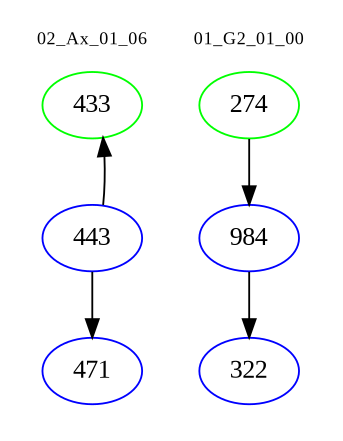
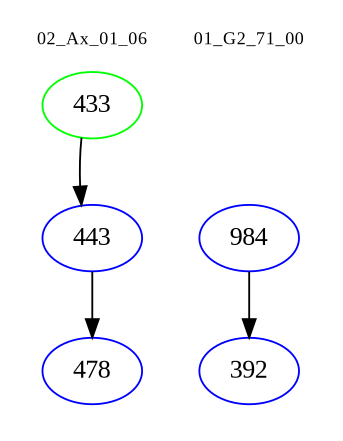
(250, 40) -> (250, 40)
(249, 105) -> none
(105, 181) -> (80, 162)
(92, 371) -> (92, 371)
(249, 371) -> (249, 371)
